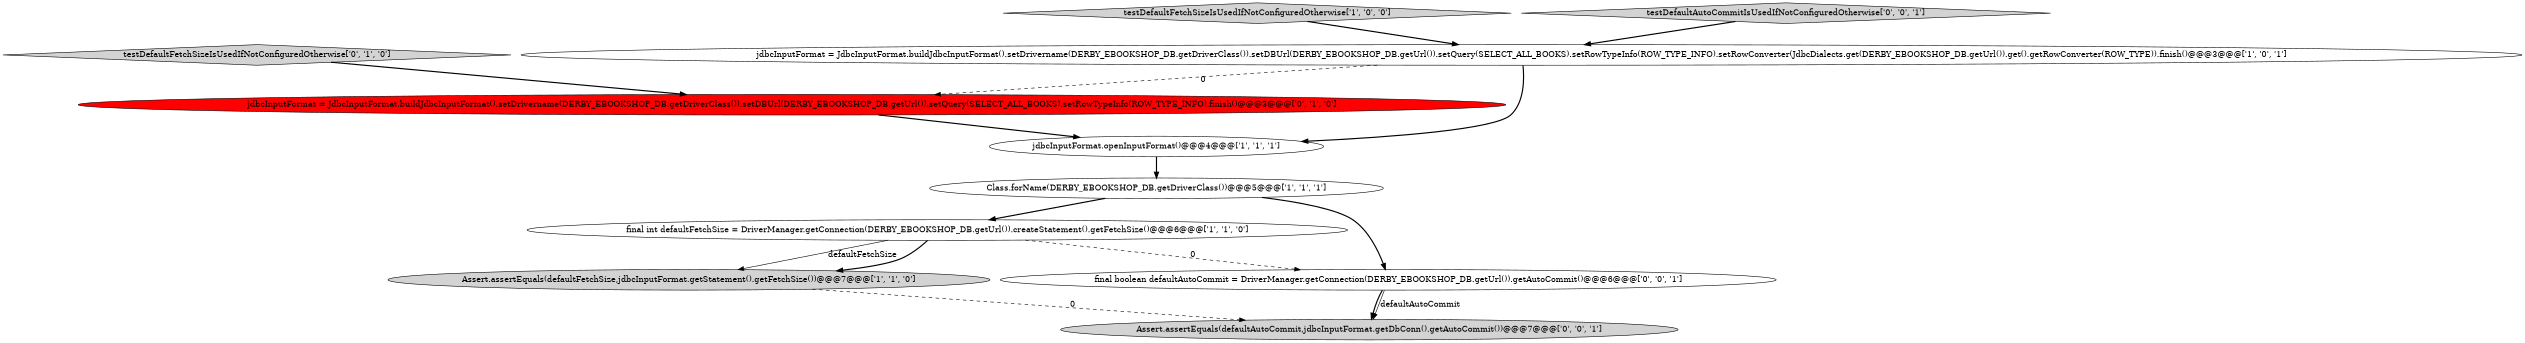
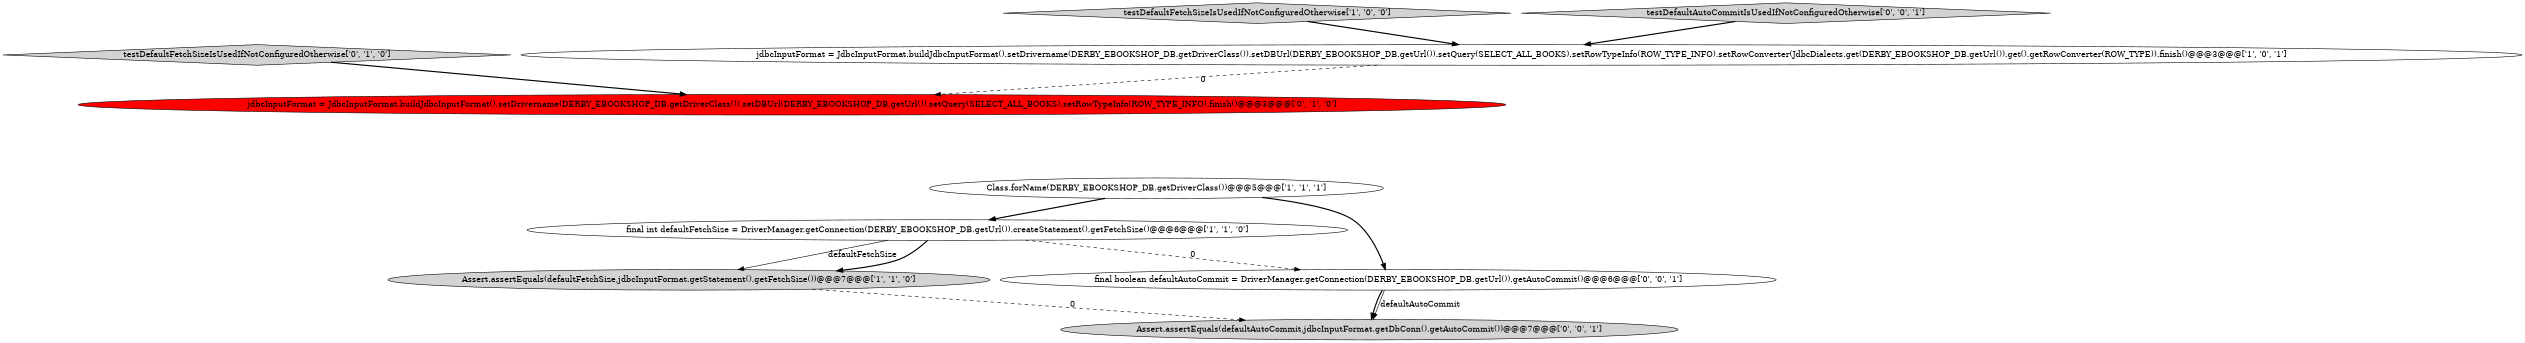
(1156, 146) -> none
